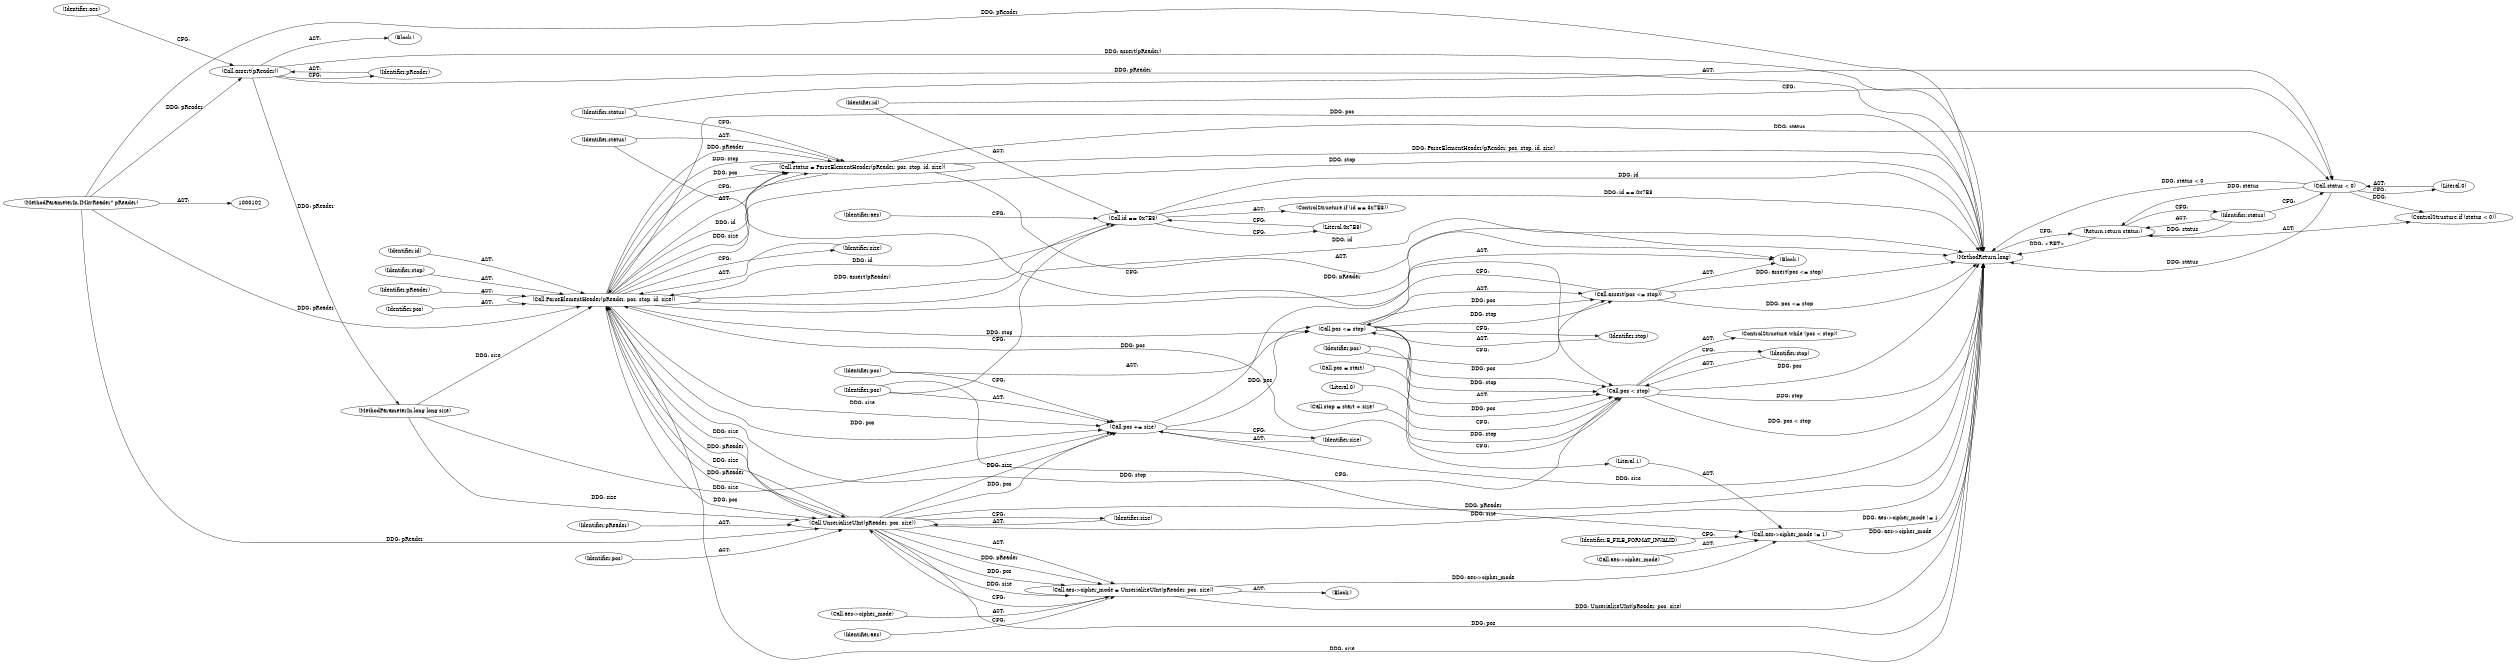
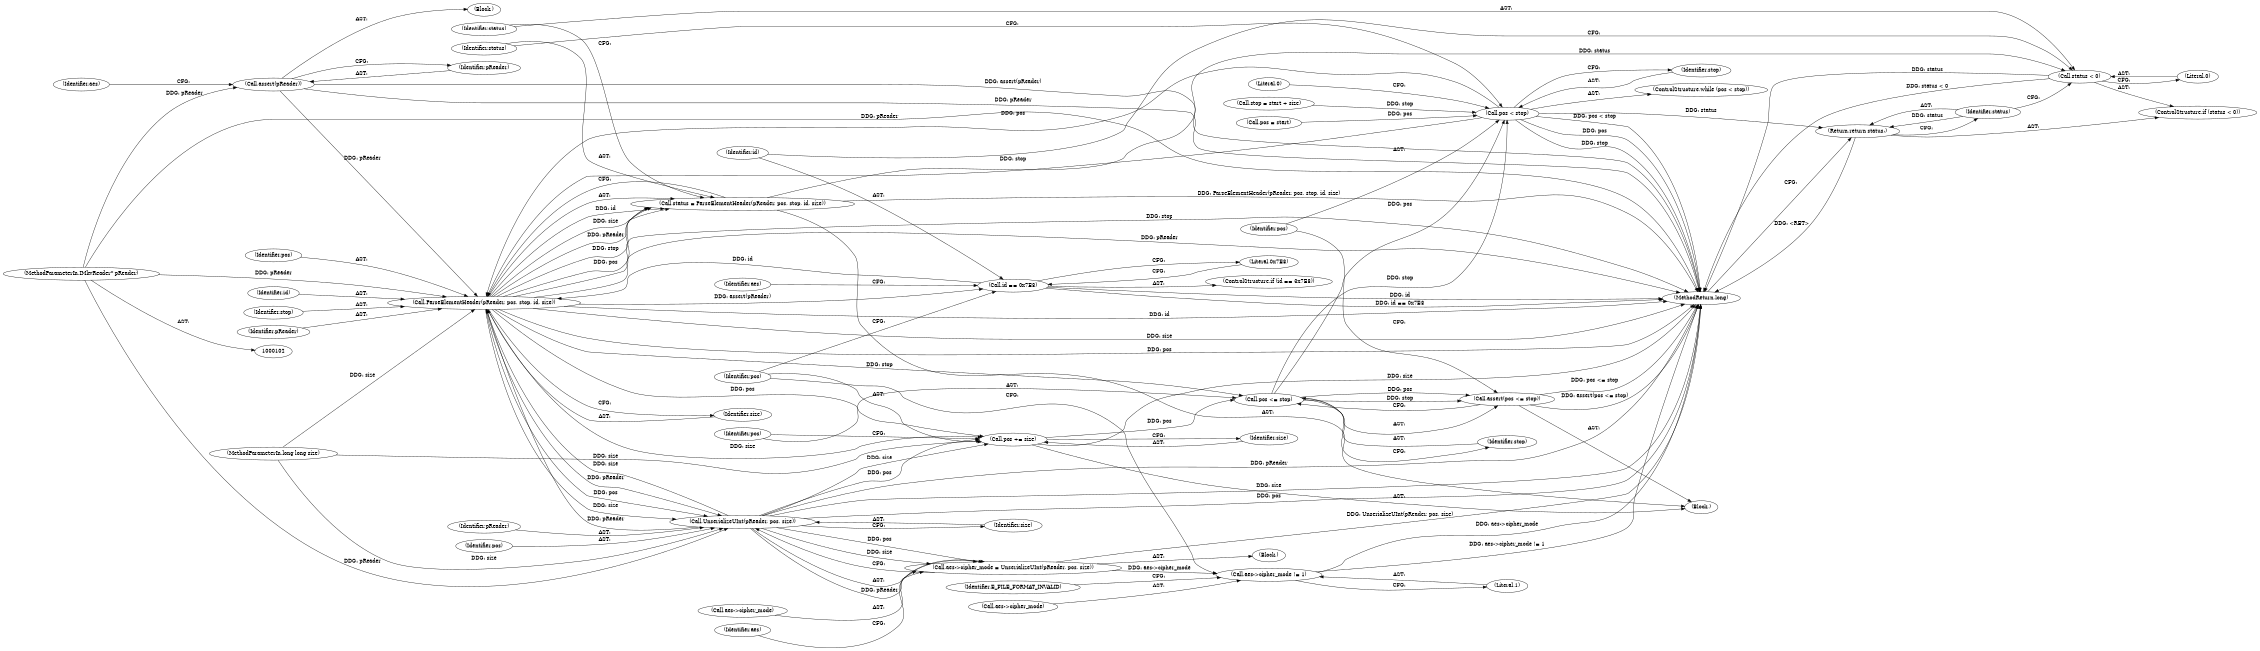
(2211, 195) -> (1679, 116)
(2380, 197) -> (2125, 88)
(311, 247) -> (377, 192)
(1434, 460) -> (1389, 590)
